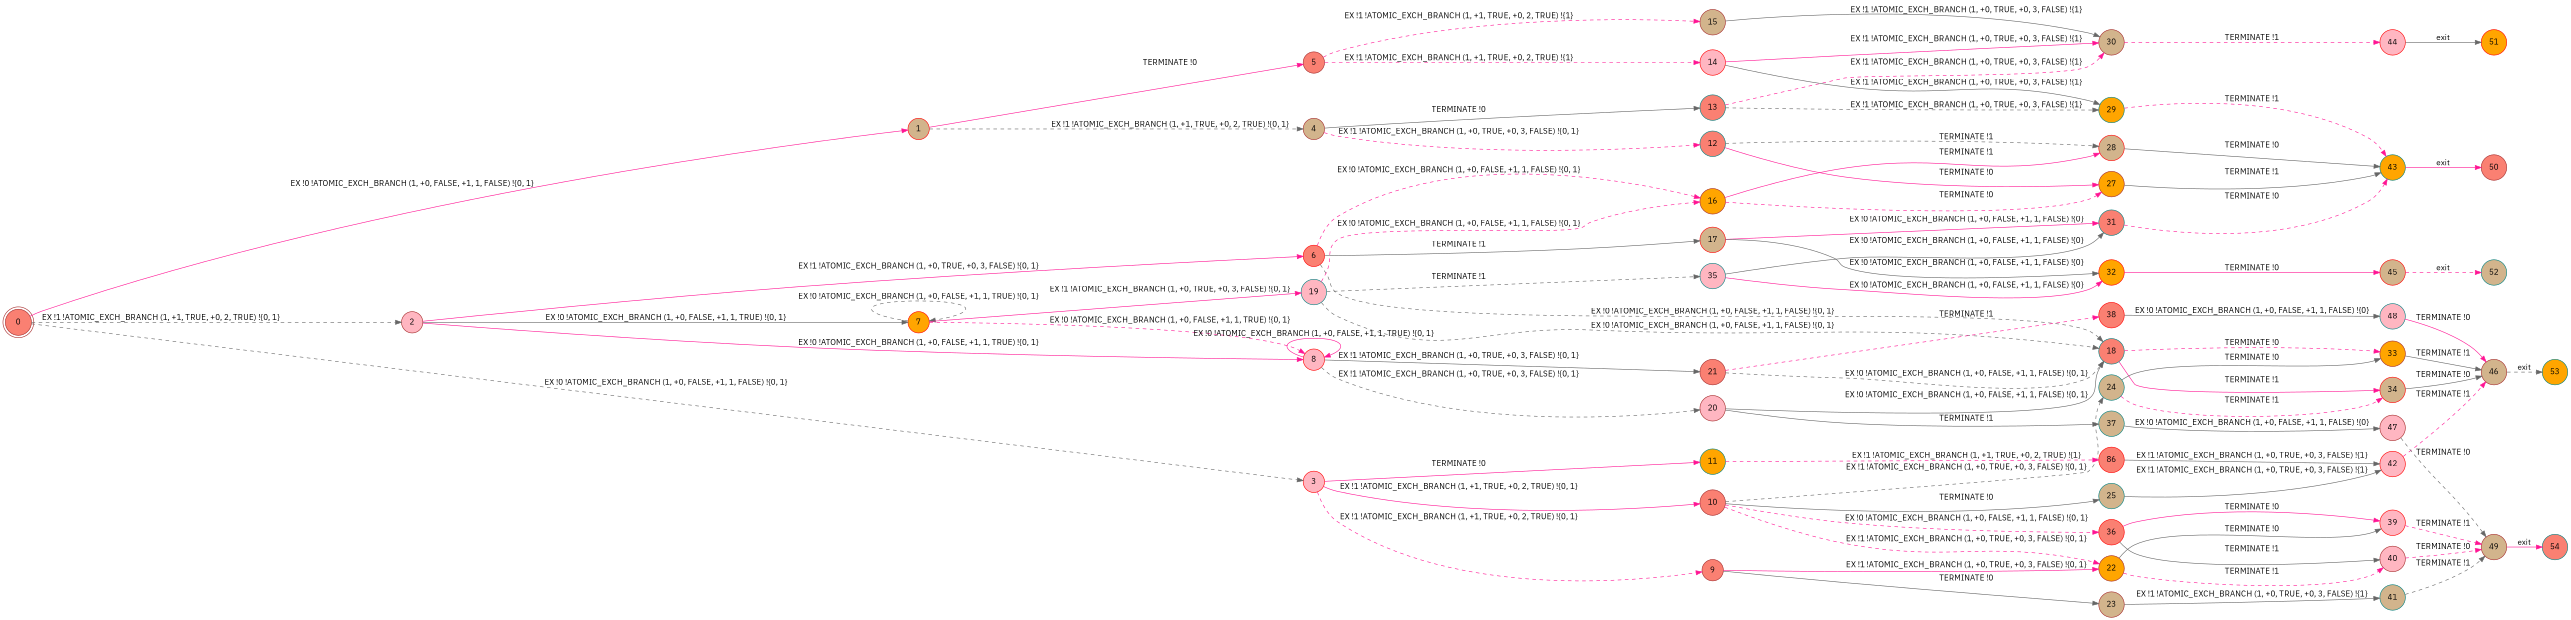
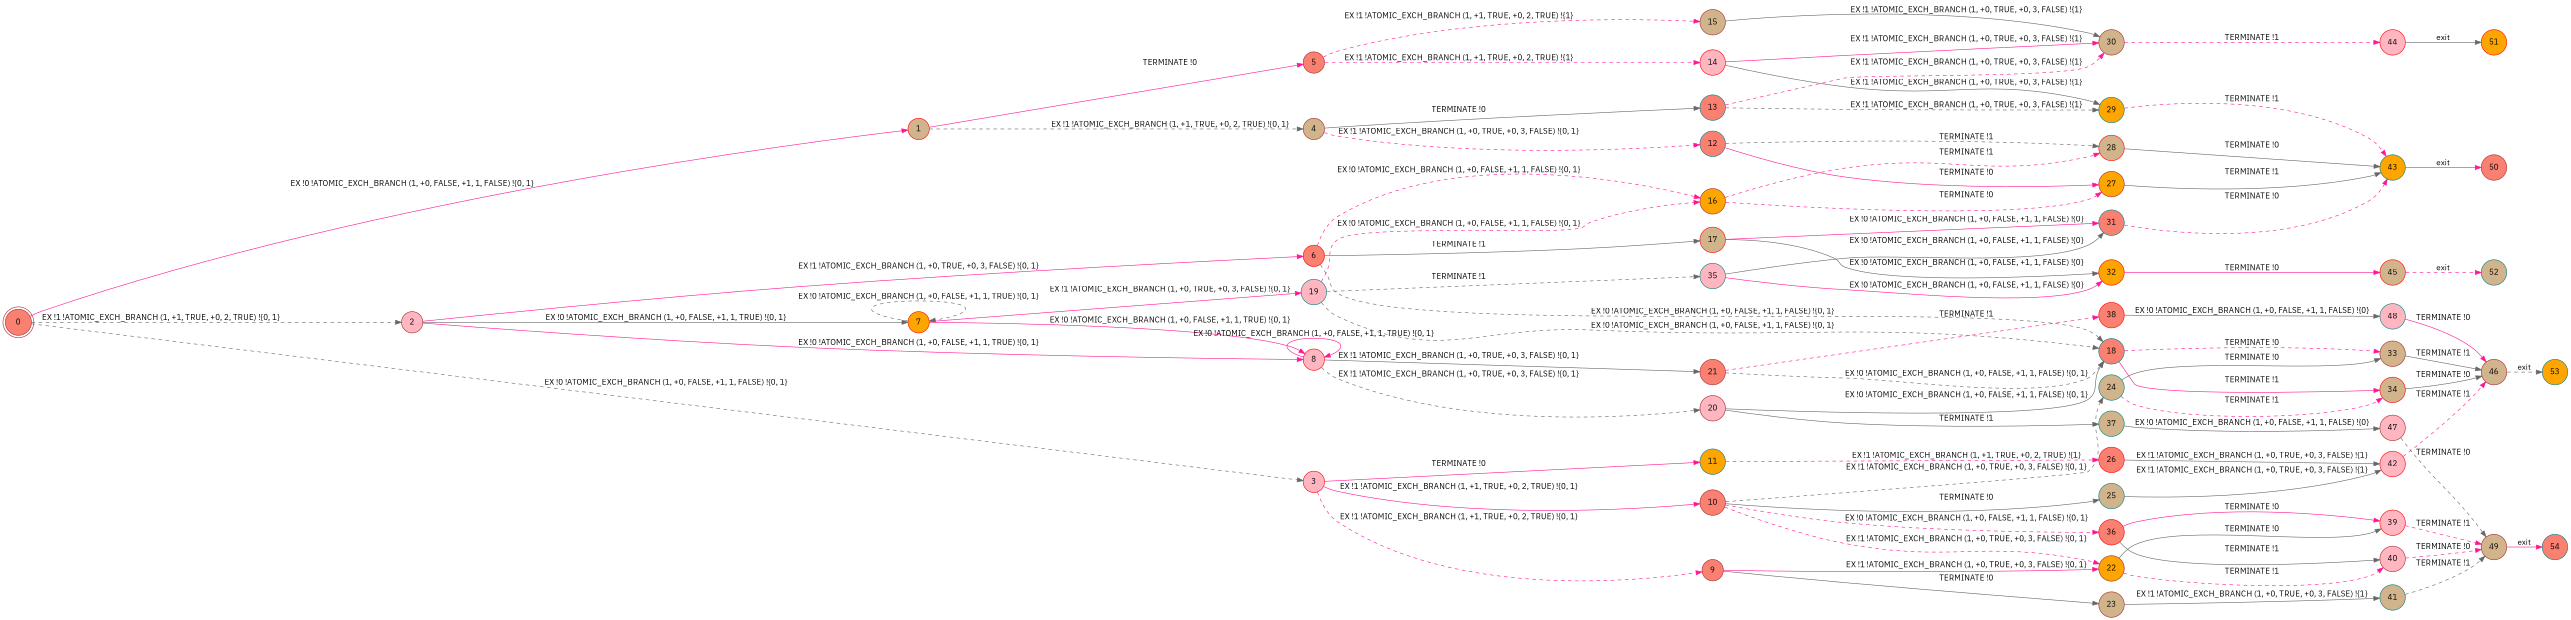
(1908, 163) -> (1908, 163)
(1116, 327) -> (1116, 327)
(2393, 354) -> (2393, 354)
(2112, 460) -> (2112, 460)
